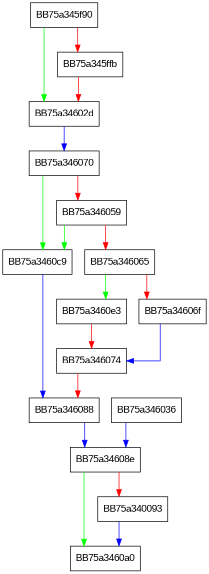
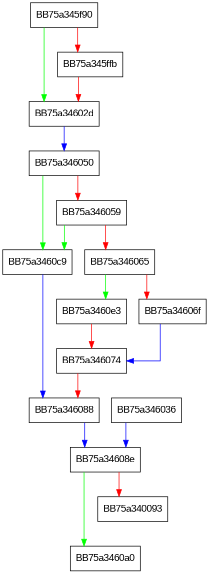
(64, 163) -> (64, 163)
(119, 530) -> none
